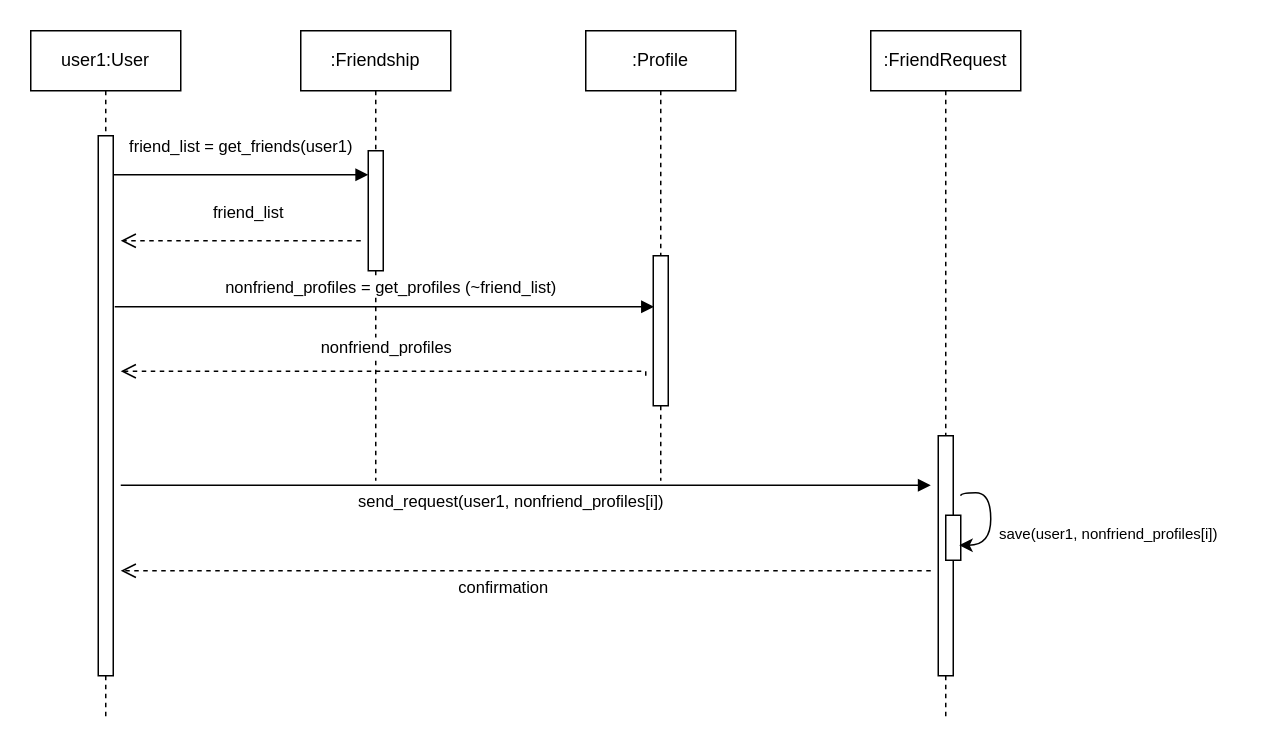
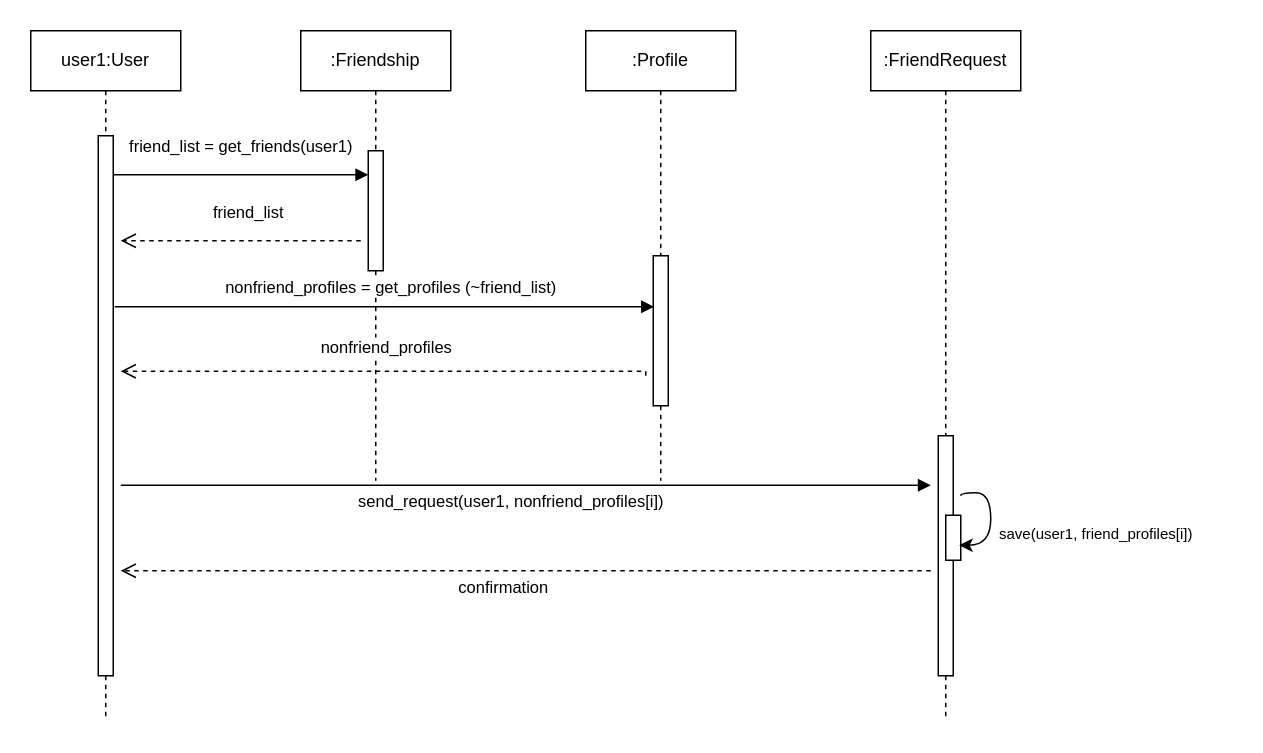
(1112, 533) -> (1112, 533)
